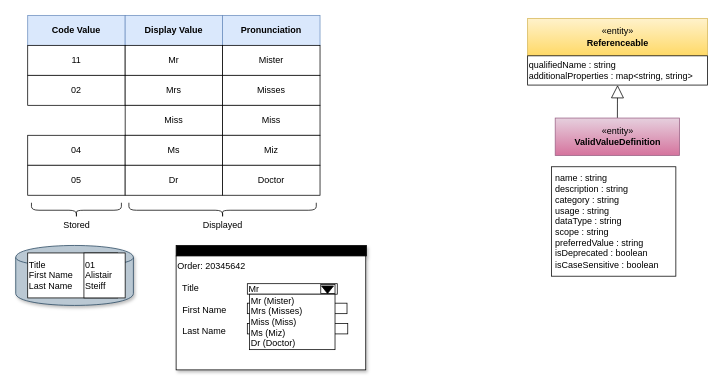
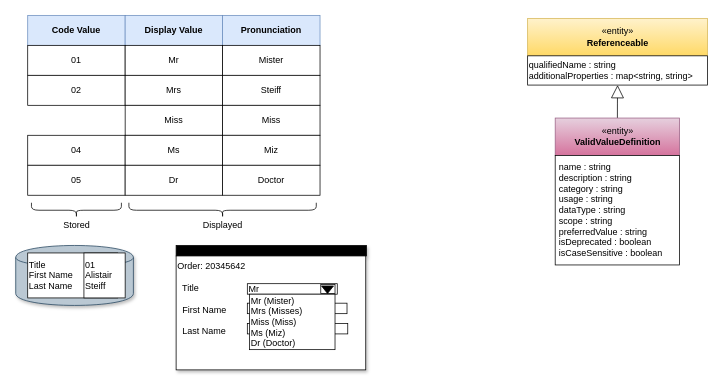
(76, 60) -> (76, 60)
(271, 90) -> (271, 90)
(614, 222) -> (617, 210)
